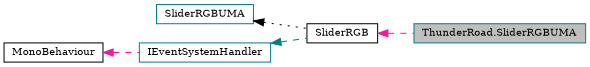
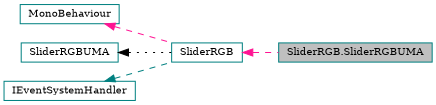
(342, 33) -> (207, 53)
(500, 33) -> (355, 53)
(54, 53) -> (70, 14)
(126, 53) -> (143, 35)
